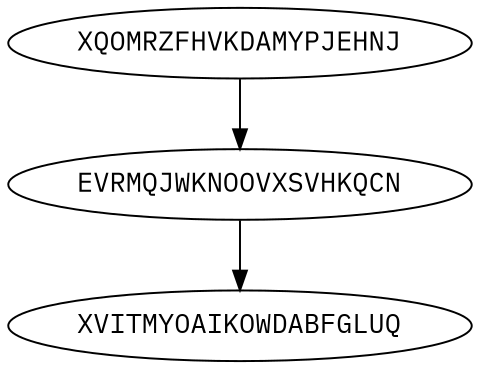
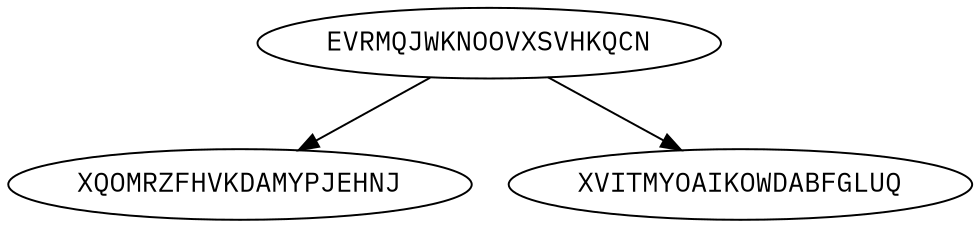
(240, 104) -> (373, 109)
